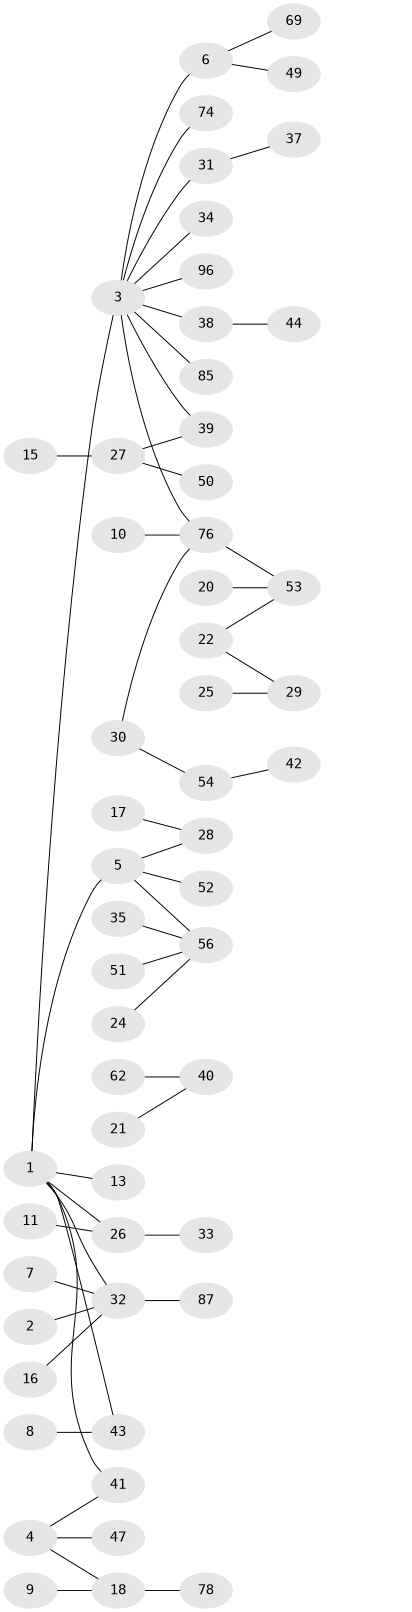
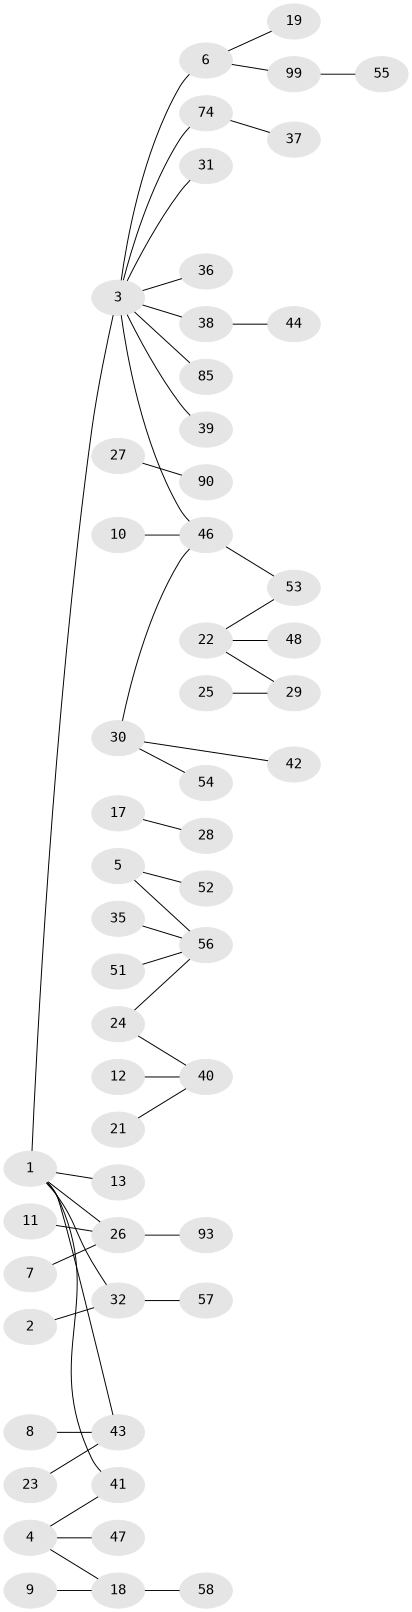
(294, 21) -> (294, 21)
(294, 74) -> (294, 74)
none -> (382, 74)
(250, 153) -> (250, 126)
(206, 219) -> none
(206, 271) -> (206, 271)
(162, 443) -> none
(30, 456) -> none
(206, 482) -> (206, 482)
(206, 535) -> (206, 535)
(206, 588) -> none
none -> (294, 641)
(250, 774) -> (206, 751)
(162, 851) -> none
(50, 1011) -> none
none -> (162, 1051)
(118, 1077) -> (118, 1077)
(206, 1235) -> (206, 1235)
(70, 1286) -> (68, 1258)
(206, 1301) -> (206, 1301)
(30, 1380) -> none
none -> (30, 1485)
(206, 1591) -> (206, 1591)
